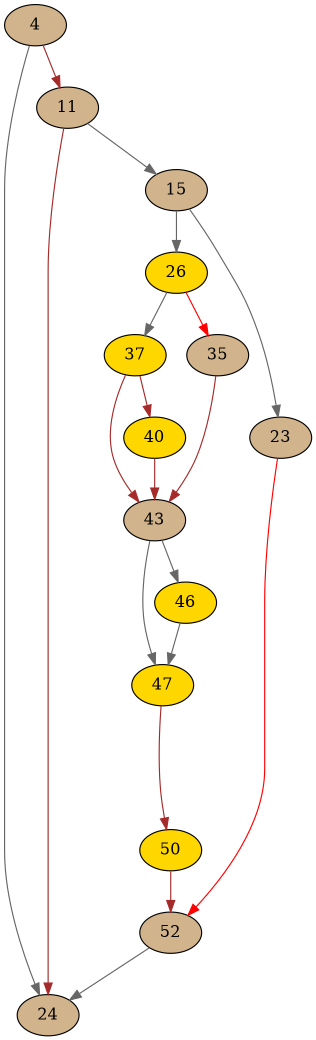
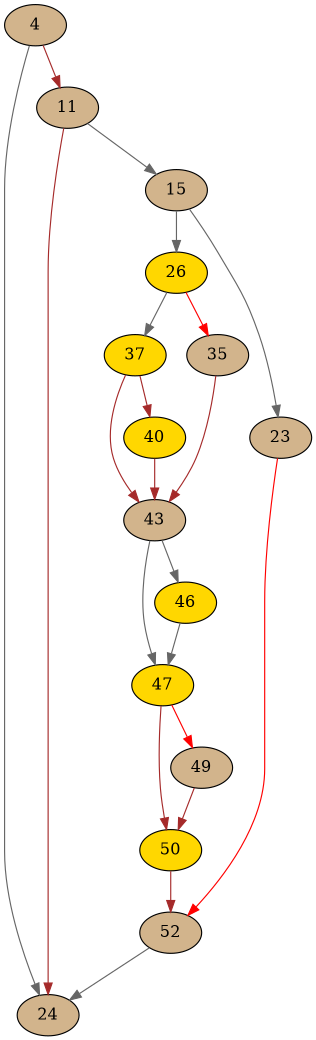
none -> (202, 768)
